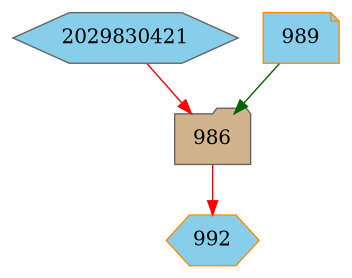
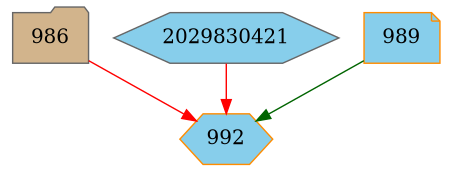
(164, 83) -> (226, 82)
(262, 83) -> (316, 87)
